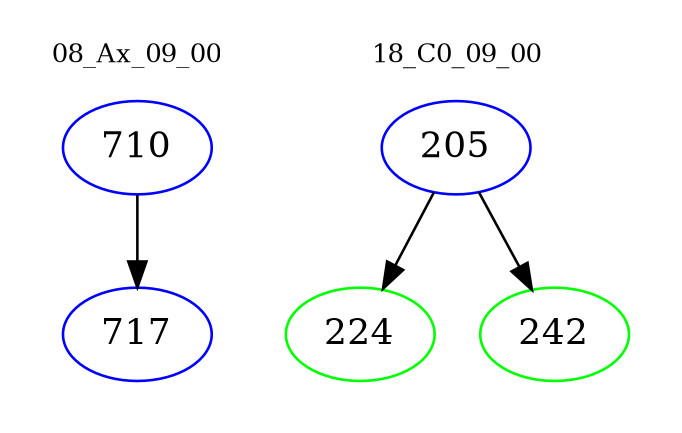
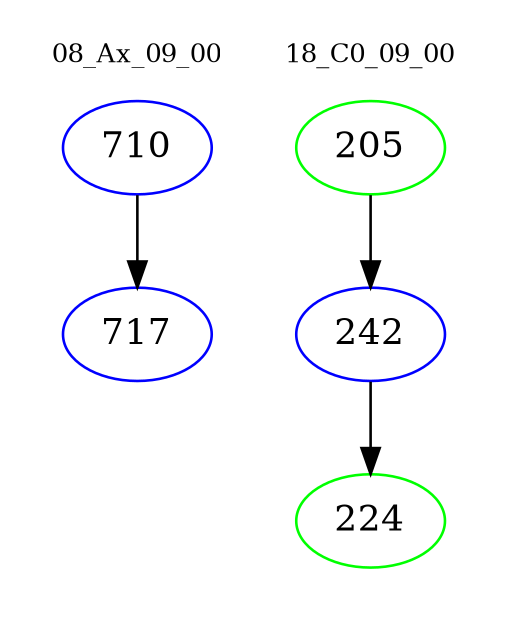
(456, 148) -> (371, 148)
(415, 229) -> (371, 415)
(555, 334) -> (371, 334)
